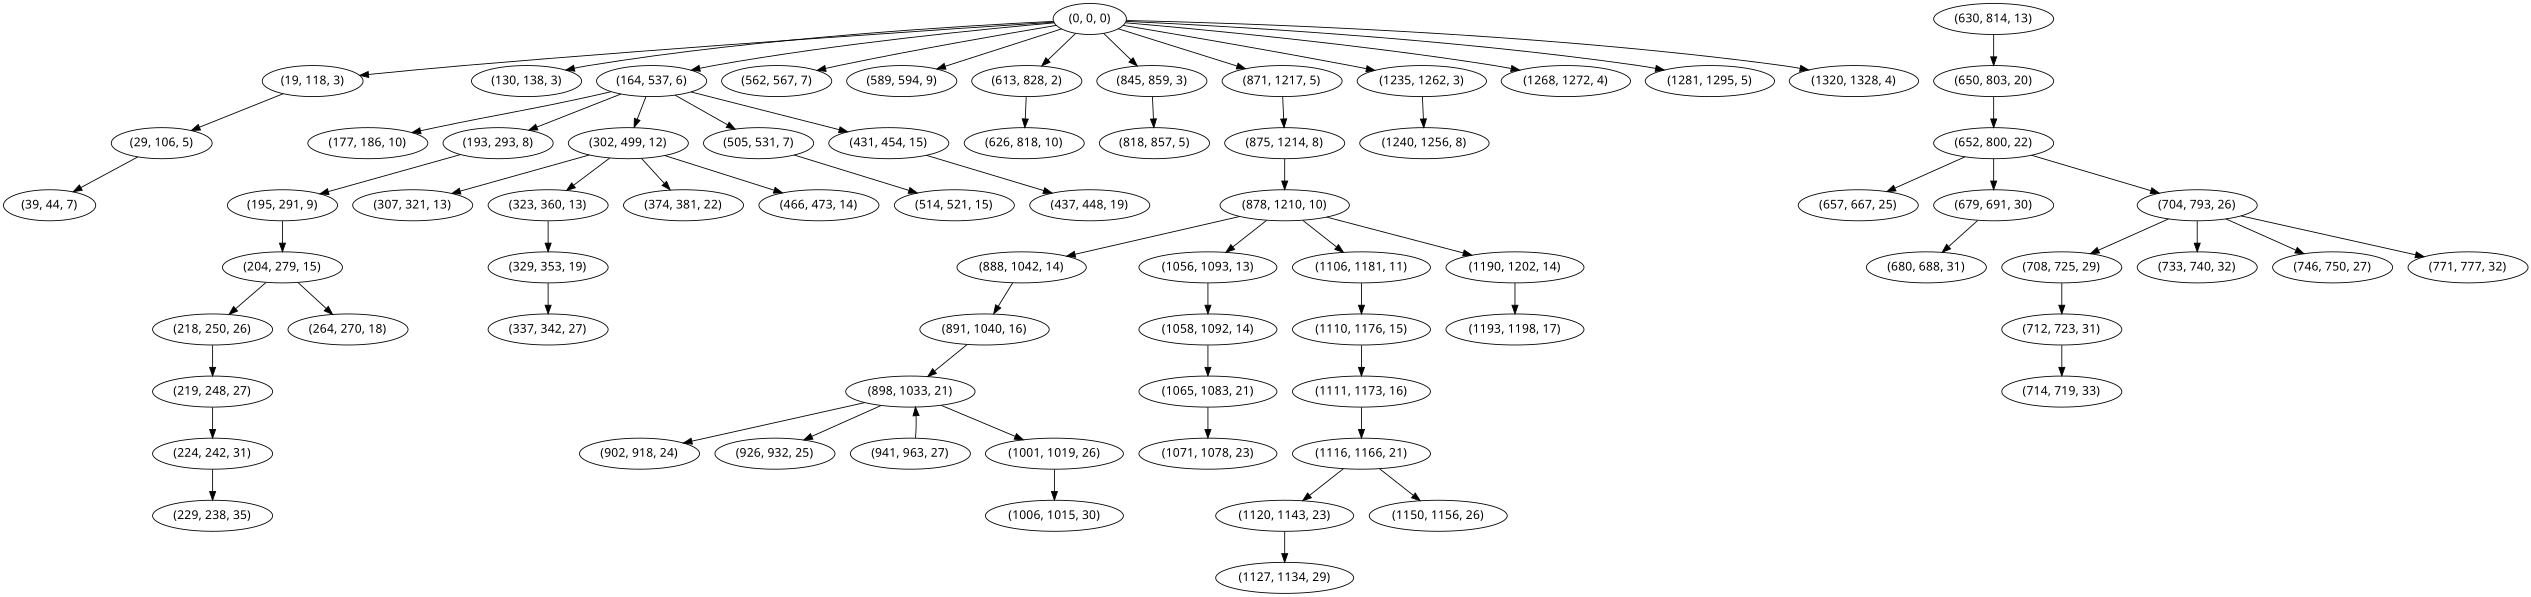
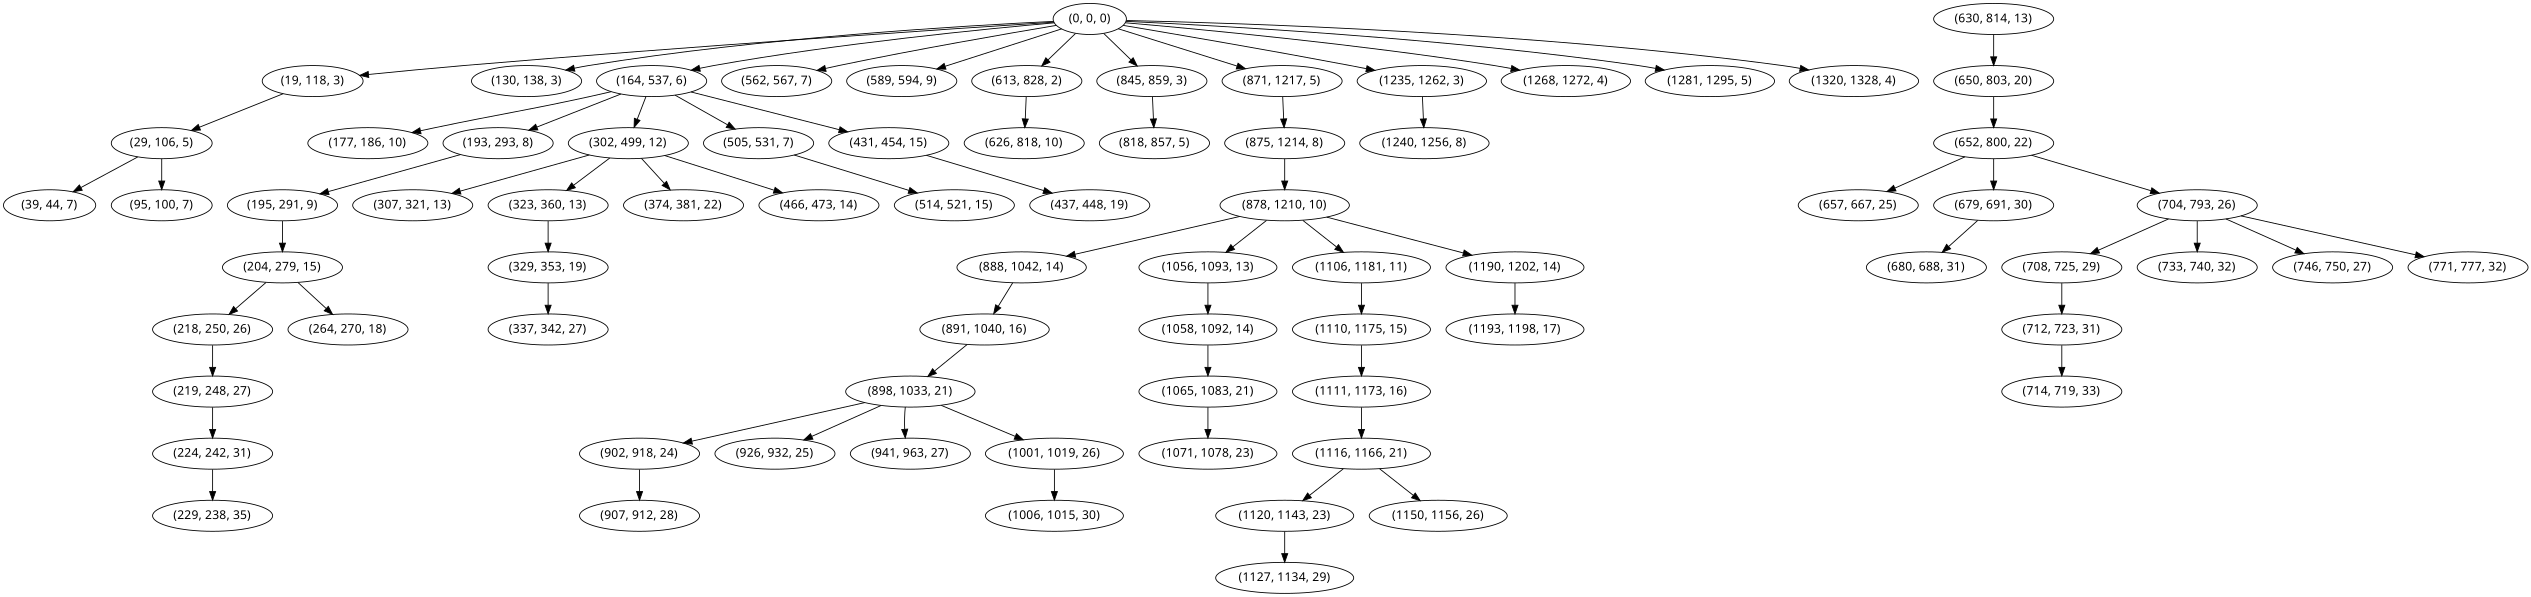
none -> (162, 205)
(1361, 329) -> (1361, 329)
(916, 427) -> (905, 418)
none -> (640, 516)
